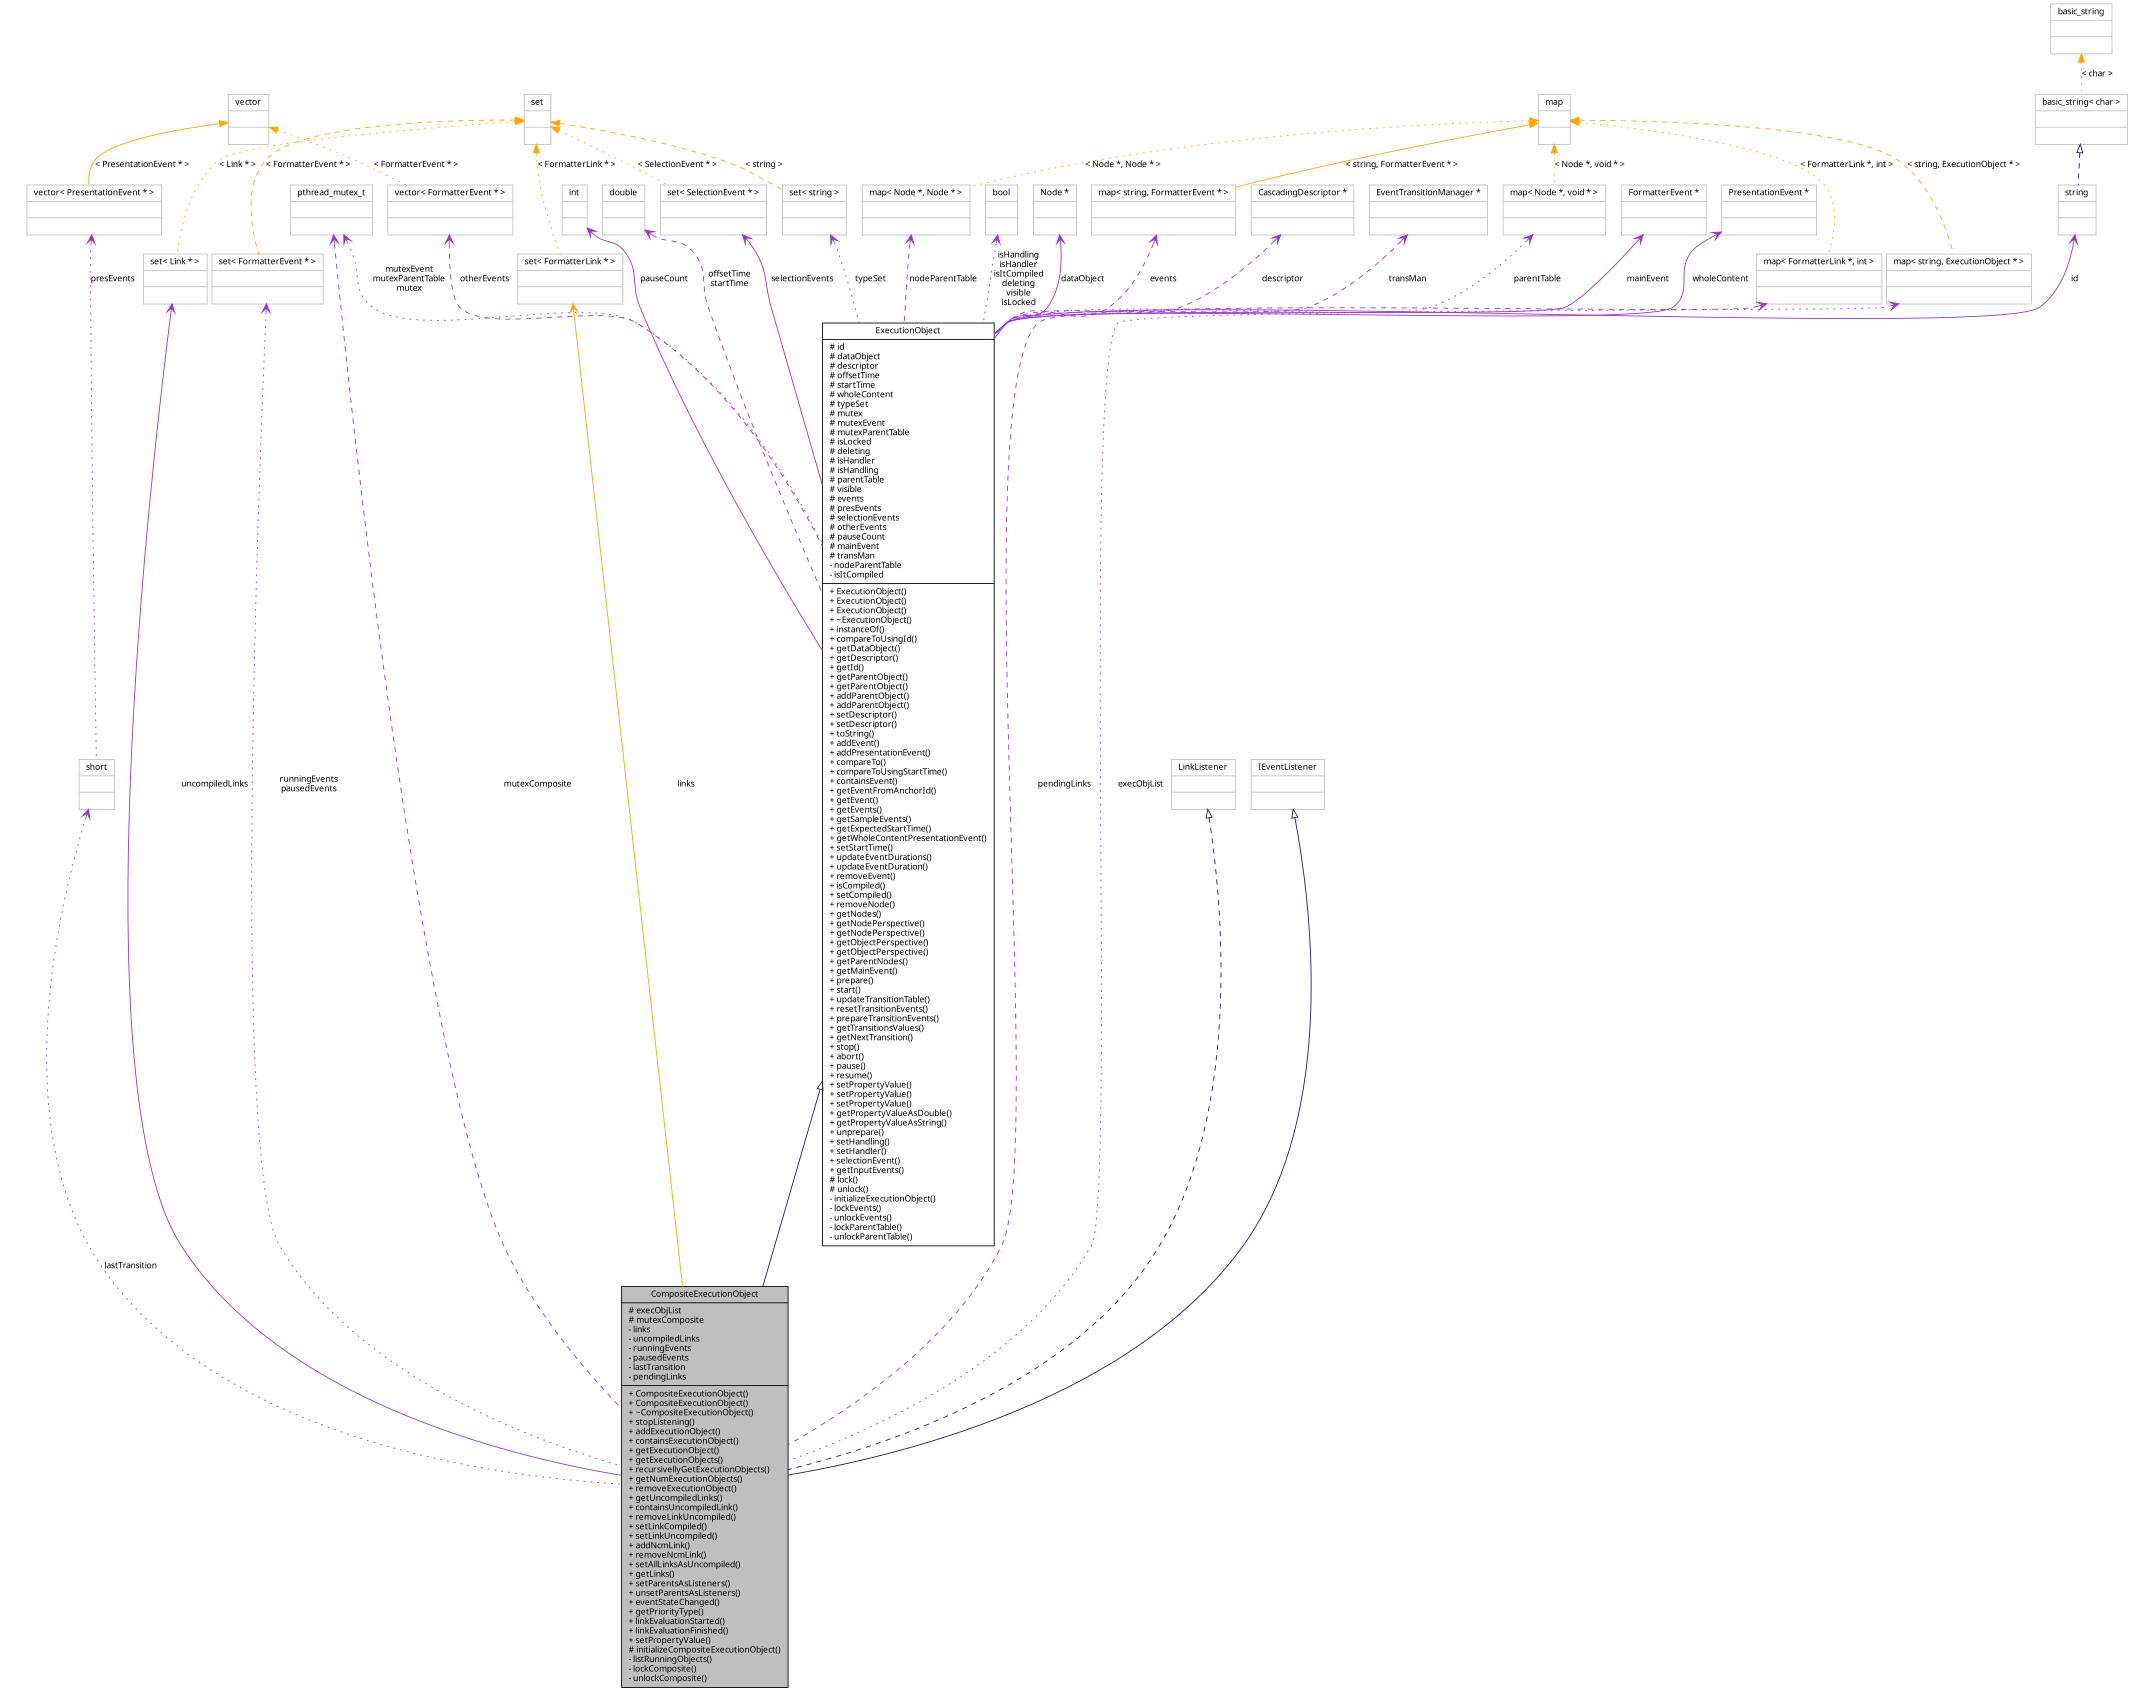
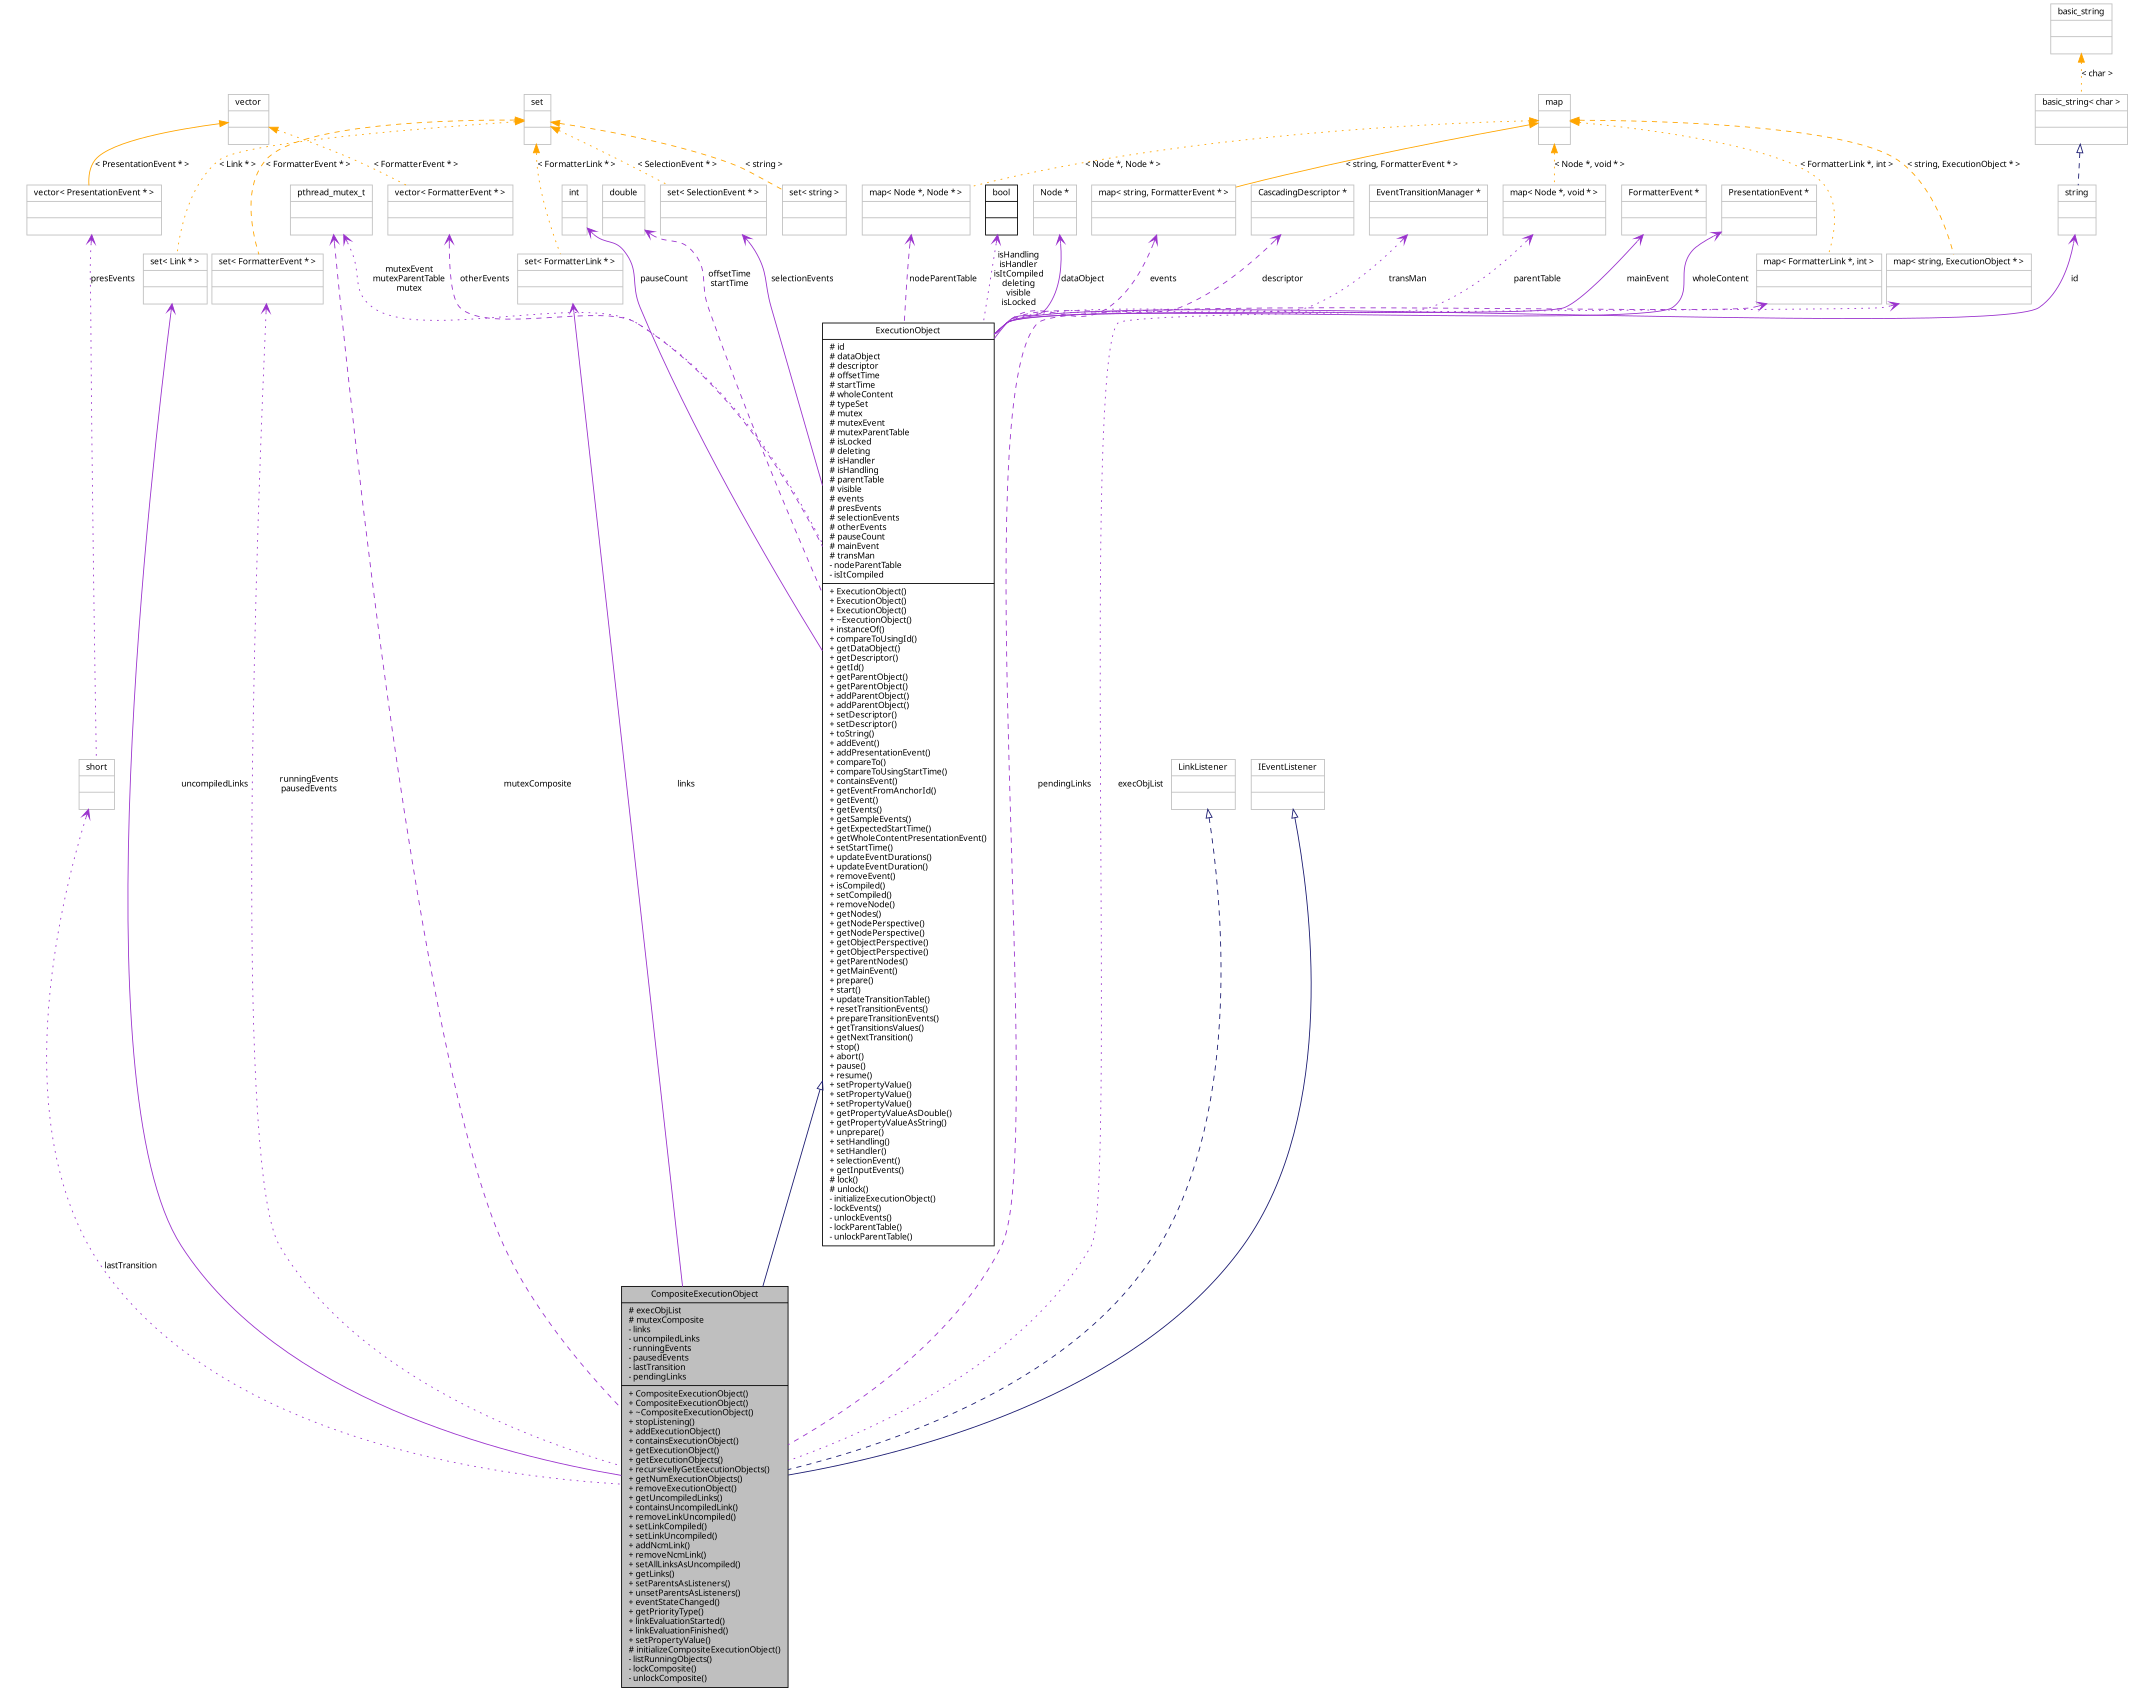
(1002, 210) -> (1002, 210)
(848, 283) -> none
(1206, 312) -> (1206, 312)
(628, 800) -> (628, 800)
